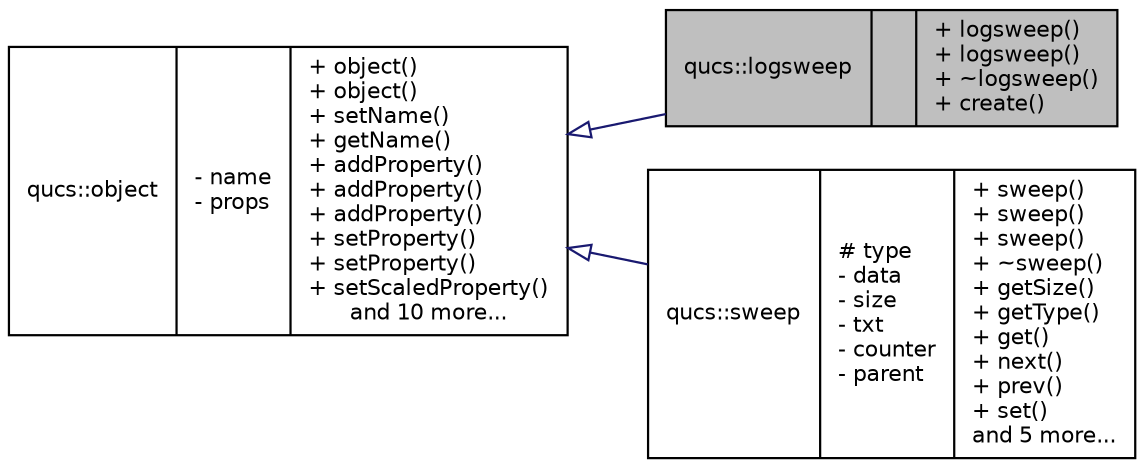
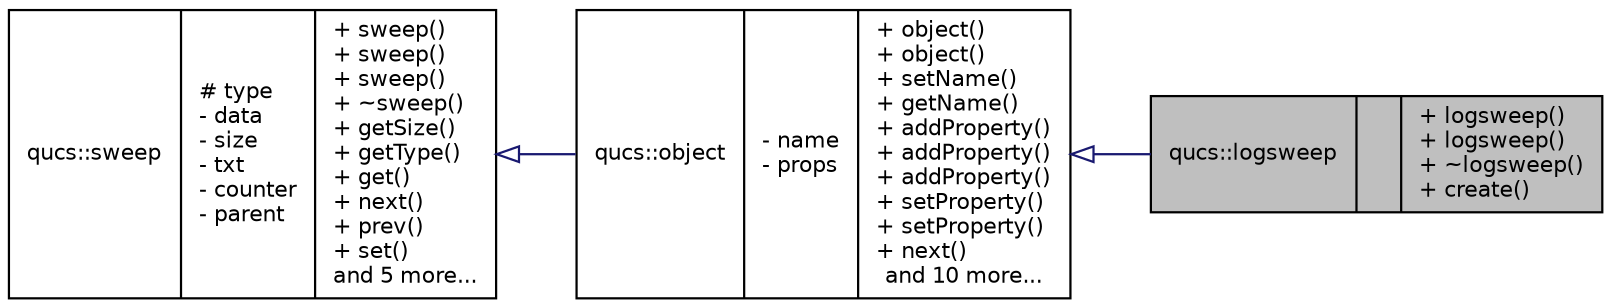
(619, 259) -> (548, 154)
(429, 288) -> (922, 251)
